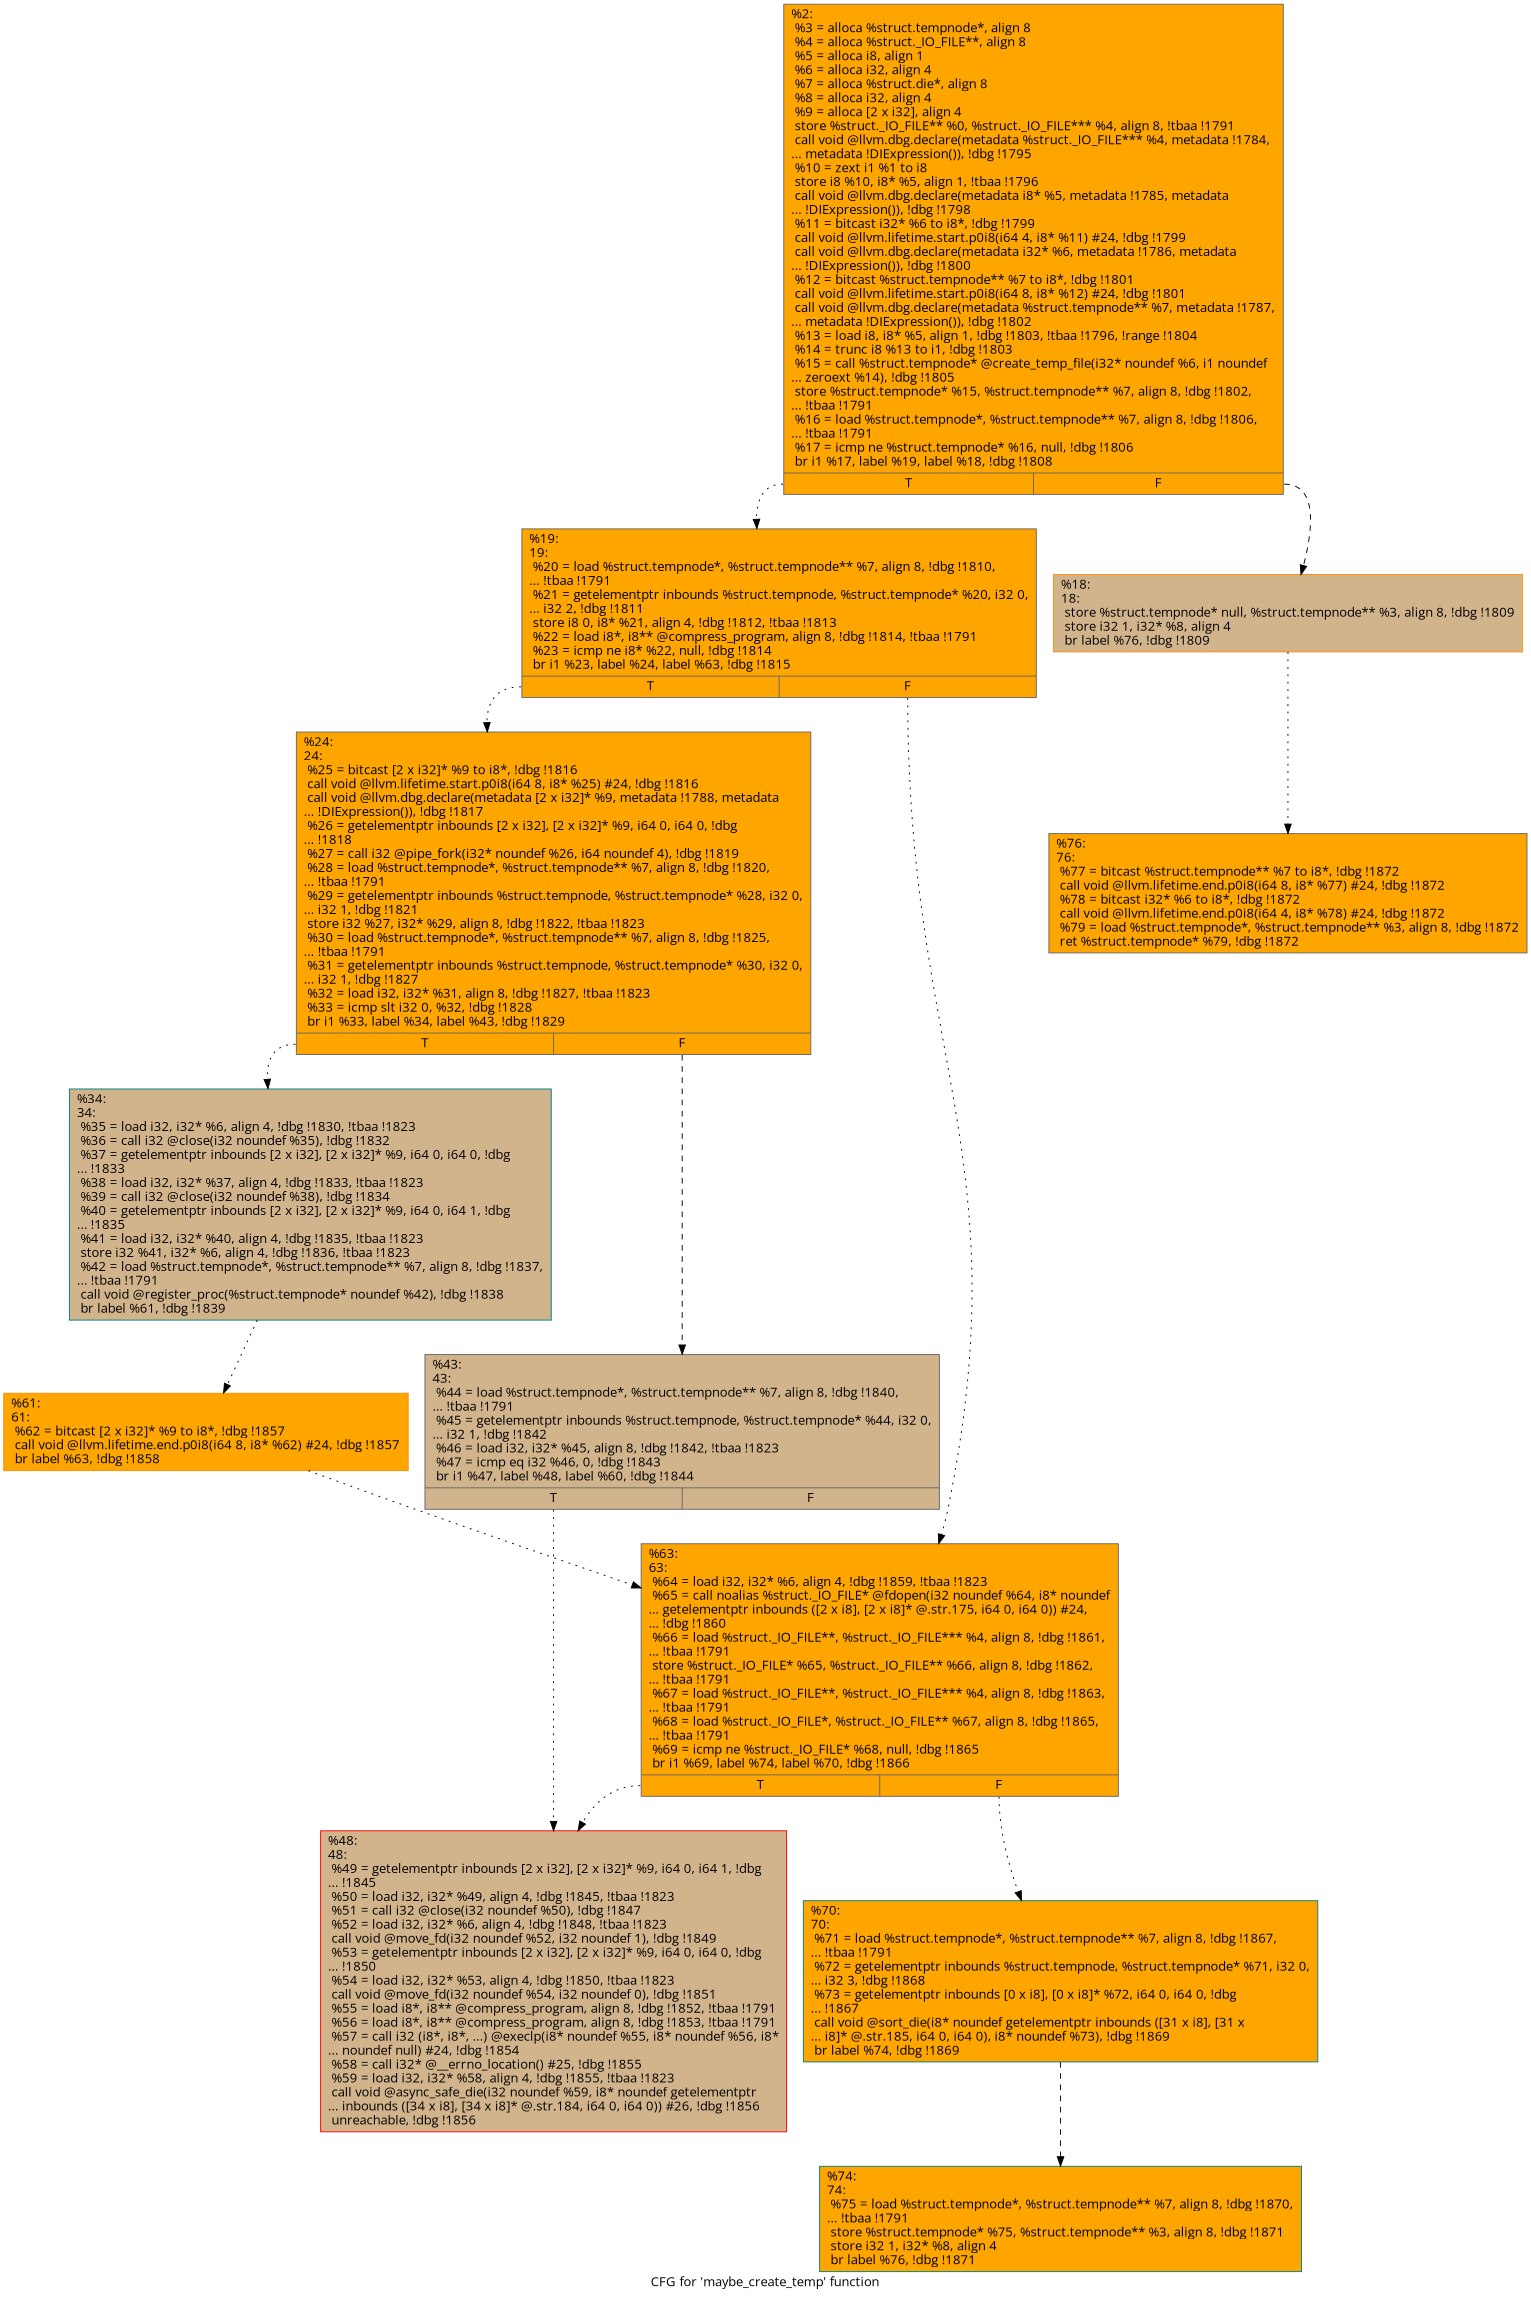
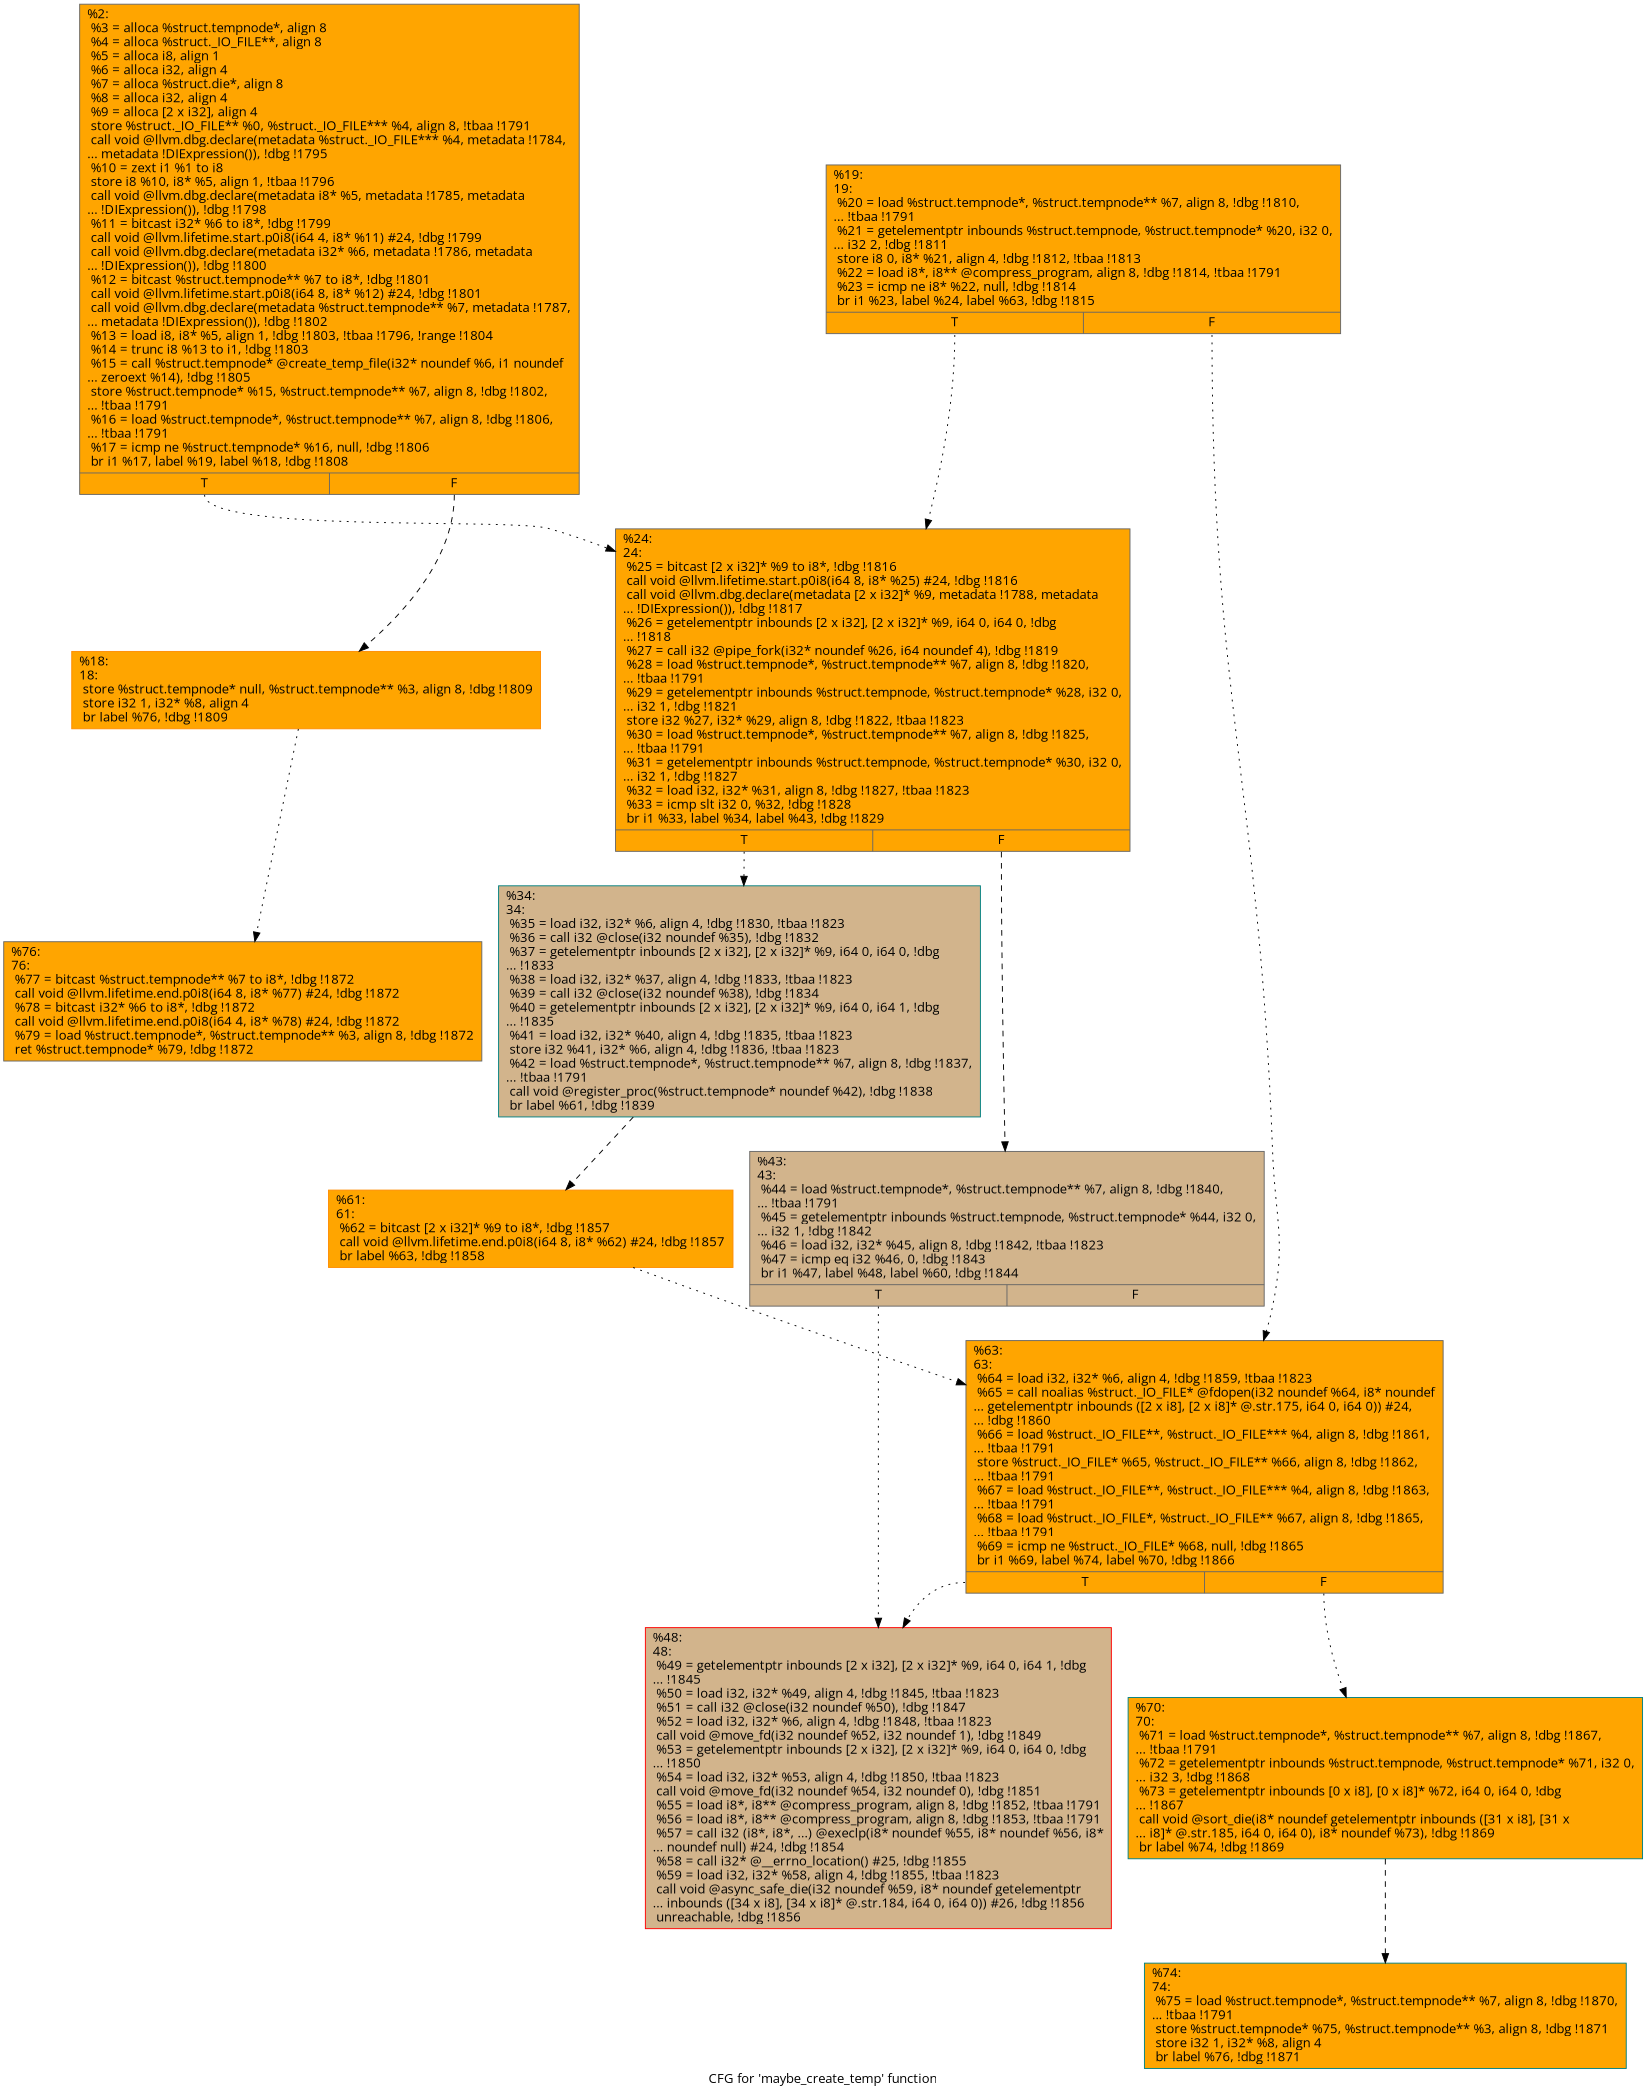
(762, 495) -> (404, 523)
(1288, 613) -> (306, 690)
(242, 1352) -> (603, 1150)
